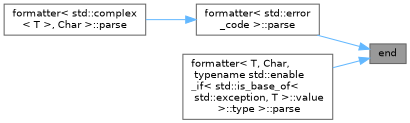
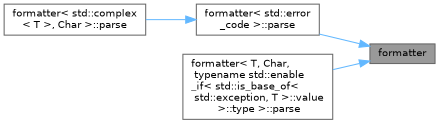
(388, 54) -> (402, 54)
